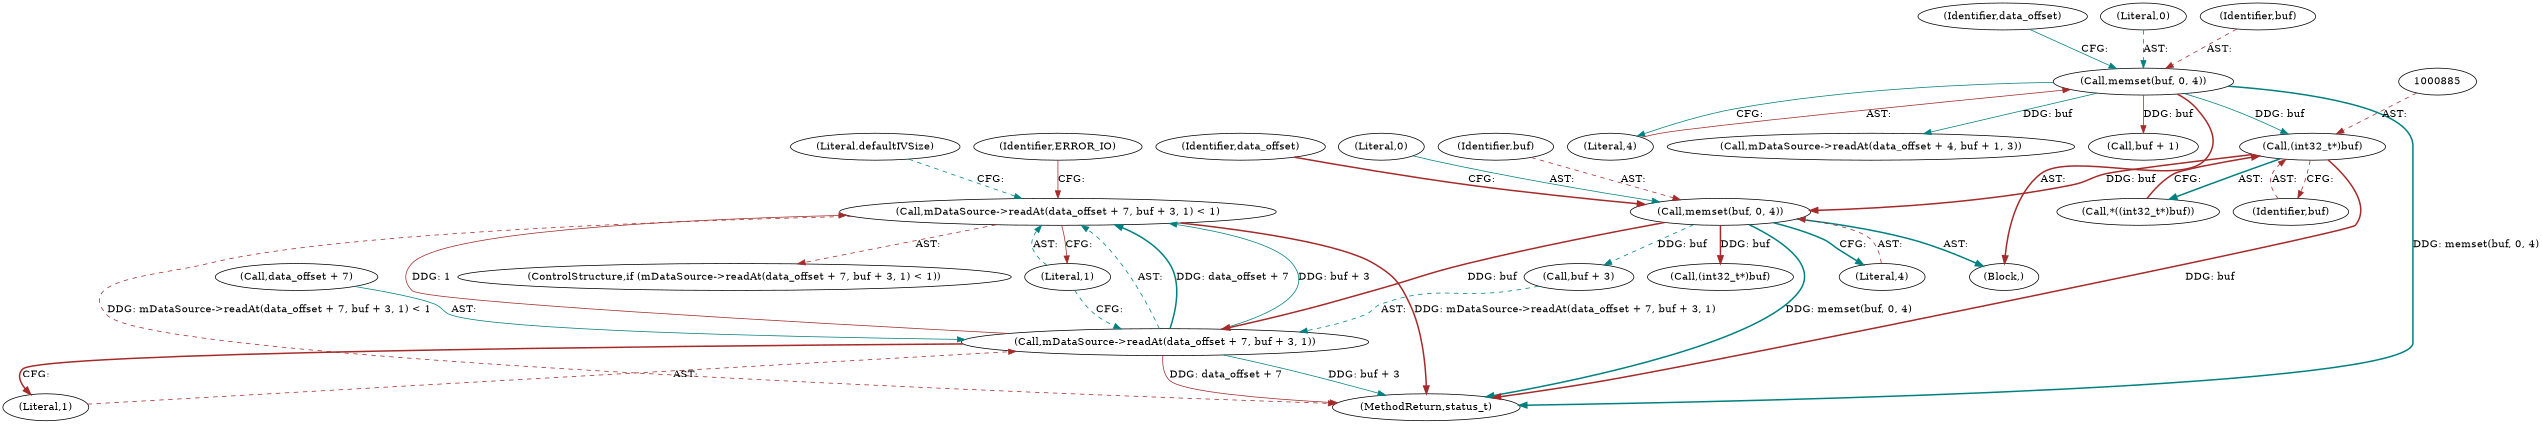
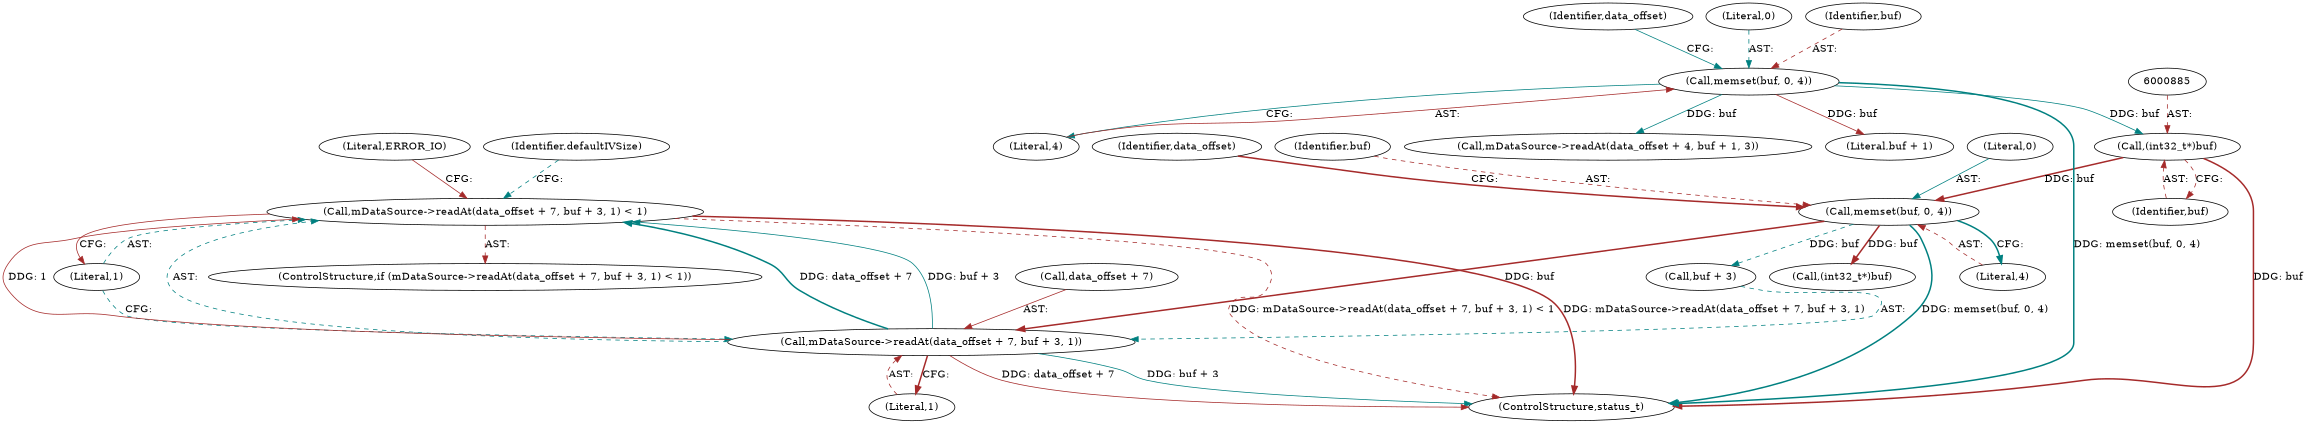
(2438, 82) -> (2167, 82)
(875, 147) -> (577, 147)
(1058, 147) -> (395, 147)
(2143, 147) -> (1890, 147)
(2138, 212) -> none
(2004, 277) -> none
(653, 332) -> (1019, 308)
(1426, 407) -> (1571, 407)
